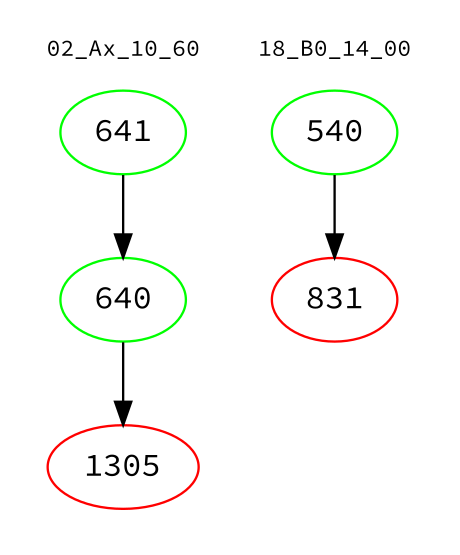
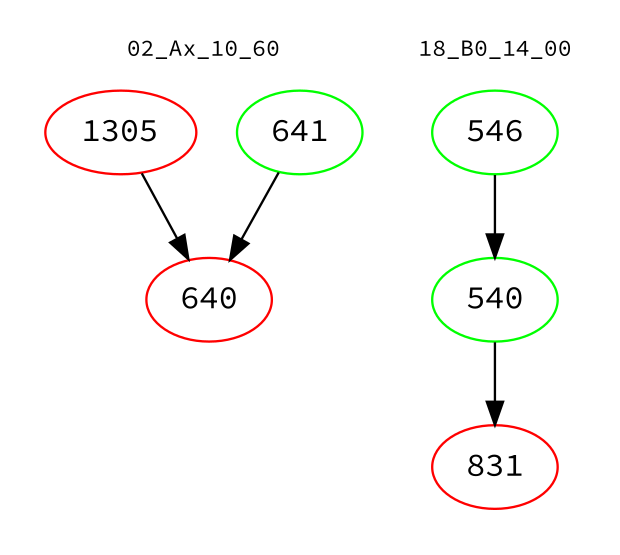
none -> (495, 132)
(123, 300) -> (209, 300)
(123, 372) -> (159, 206)
